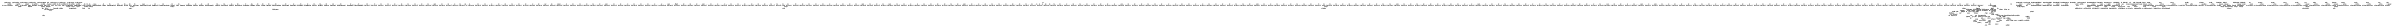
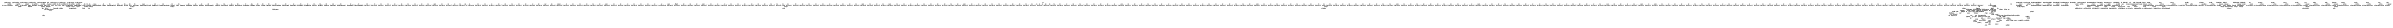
none -> (1979, 12)
